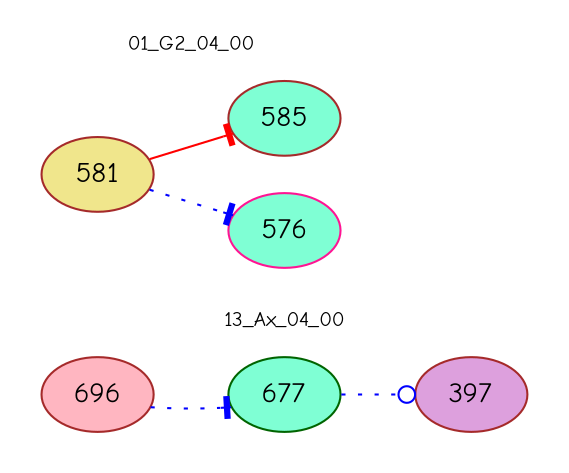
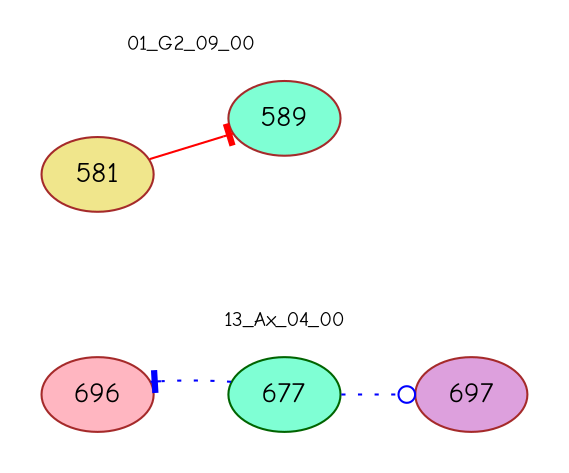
(191, 45) -> (191, 45)
(284, 118) -> (284, 118)
(284, 230) -> none
(471, 395) -> (471, 395)
(185, 409) -> (196, 381)
